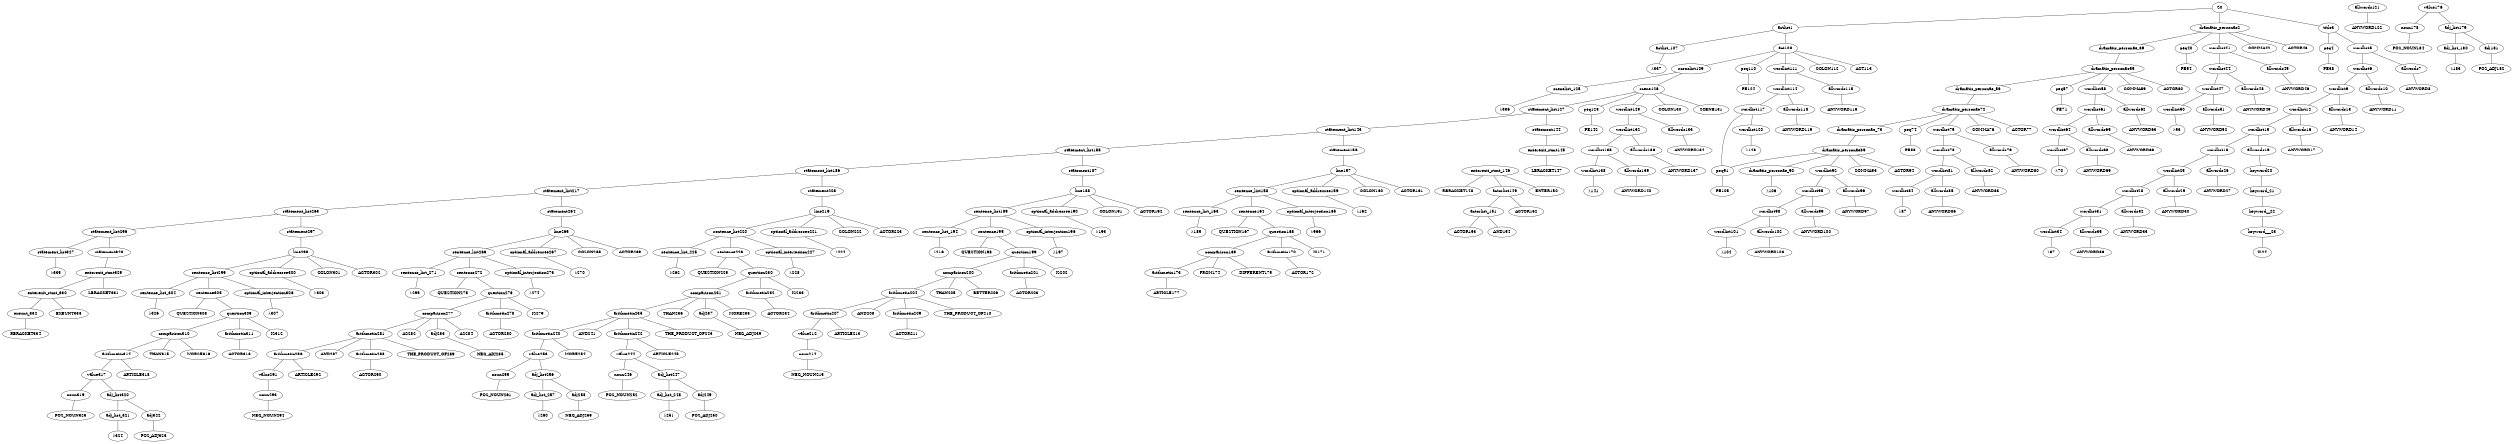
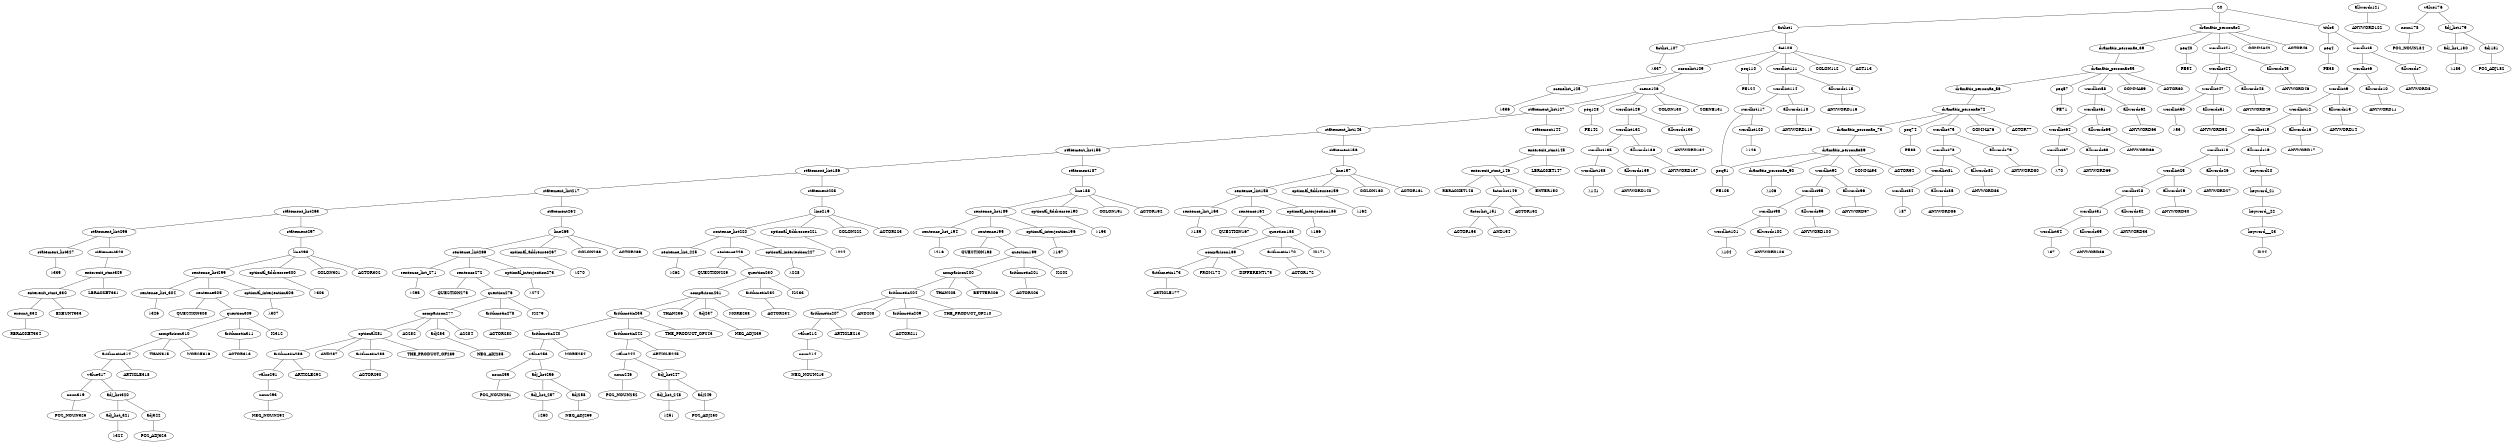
none -> (1518, 161)
(1316, 232) -> (1316, 232)
(370, 334) -> (370, 334)
(587, 334) -> none
